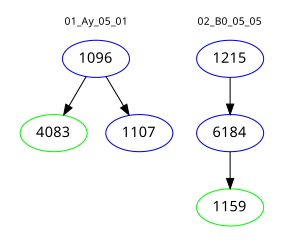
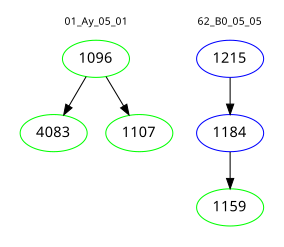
(230, 22) -> (230, 22)
(96, 59) -> (96, 59)
(139, 133) -> (139, 133)
(230, 133) -> (230, 133)
